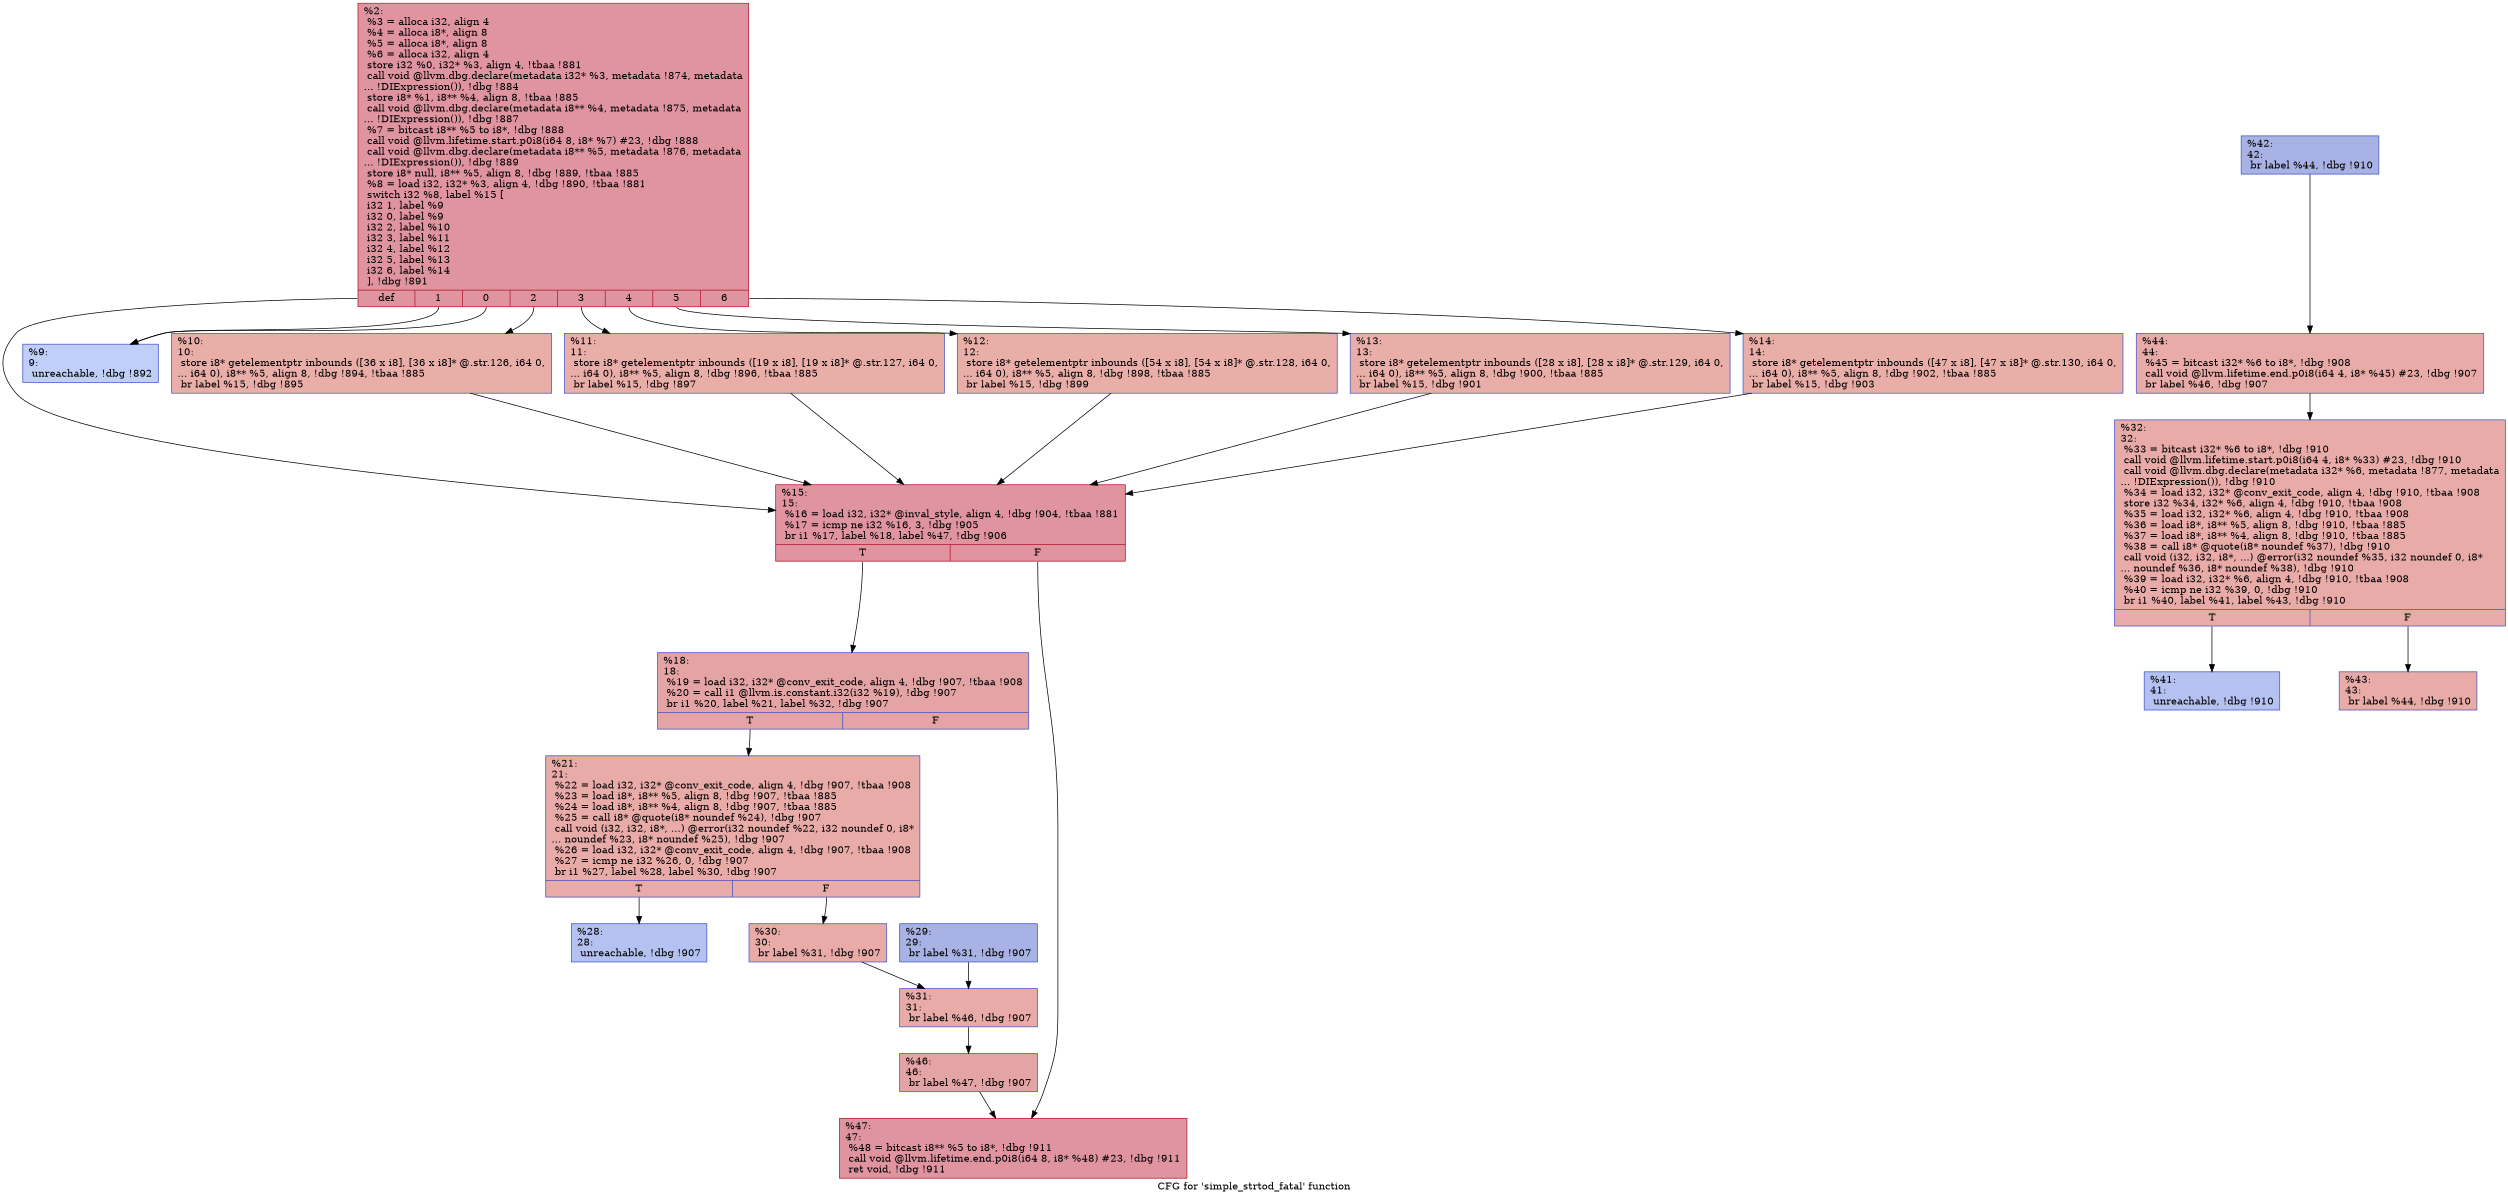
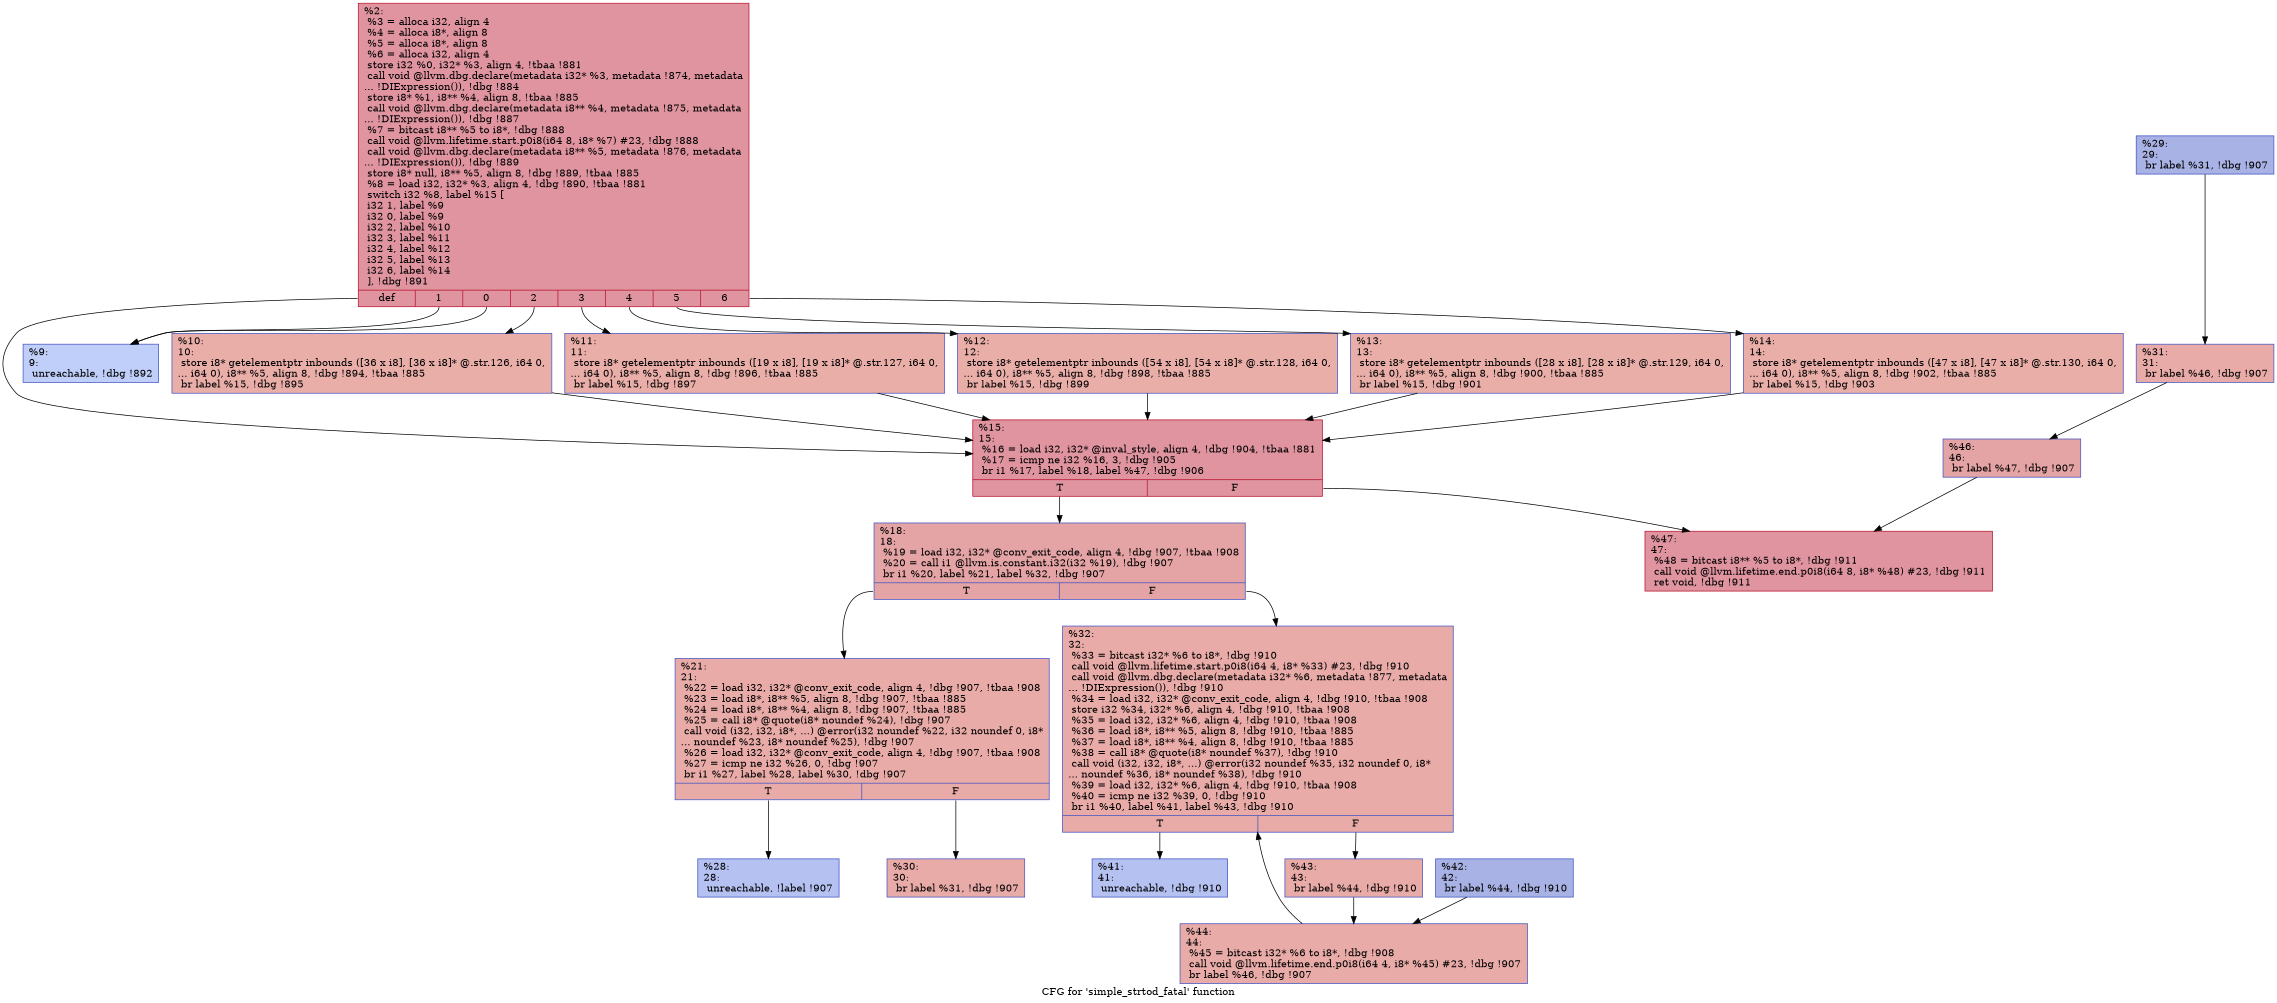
none -> (1266, 599)
none -> (1354, 907)
(639, 953) -> (768, 888)
(890, 974) -> none
